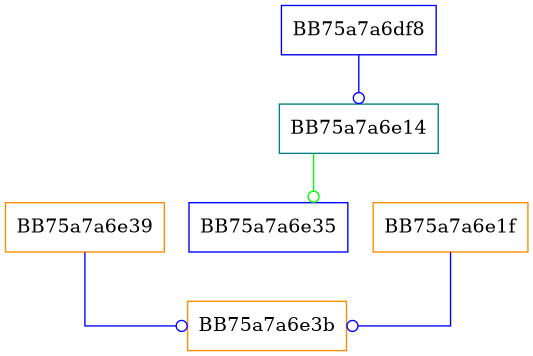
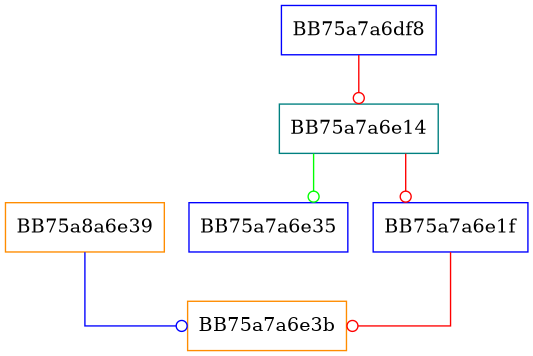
(359, 74) -> (359, 74)
none -> (406, 172)
(85, 227) -> (85, 227)
(451, 227) -> (451, 227)
(441, 326) -> (441, 326)
